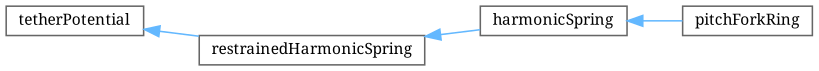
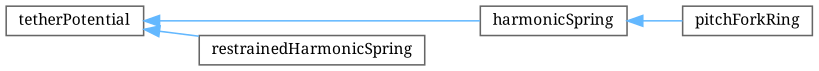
(460, 32) -> (320, 21)
